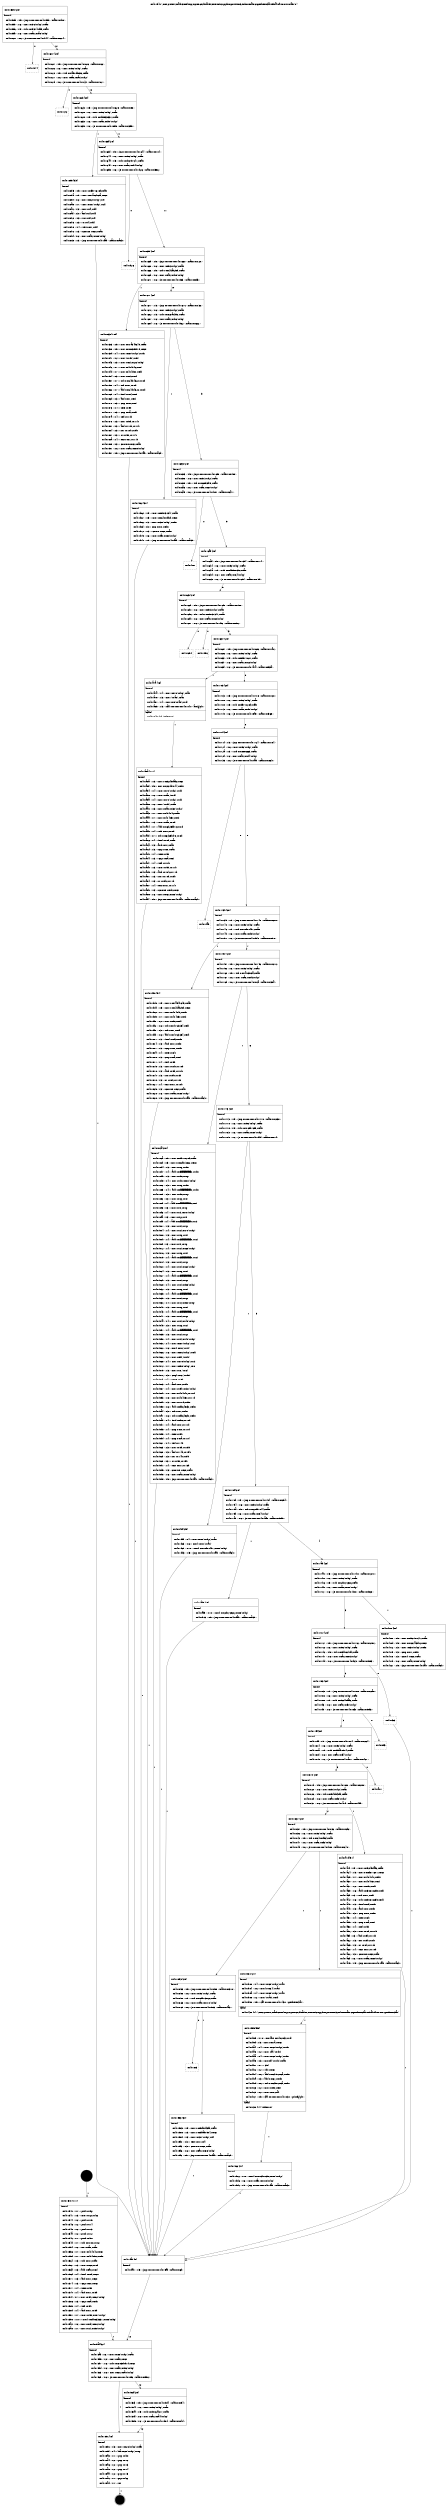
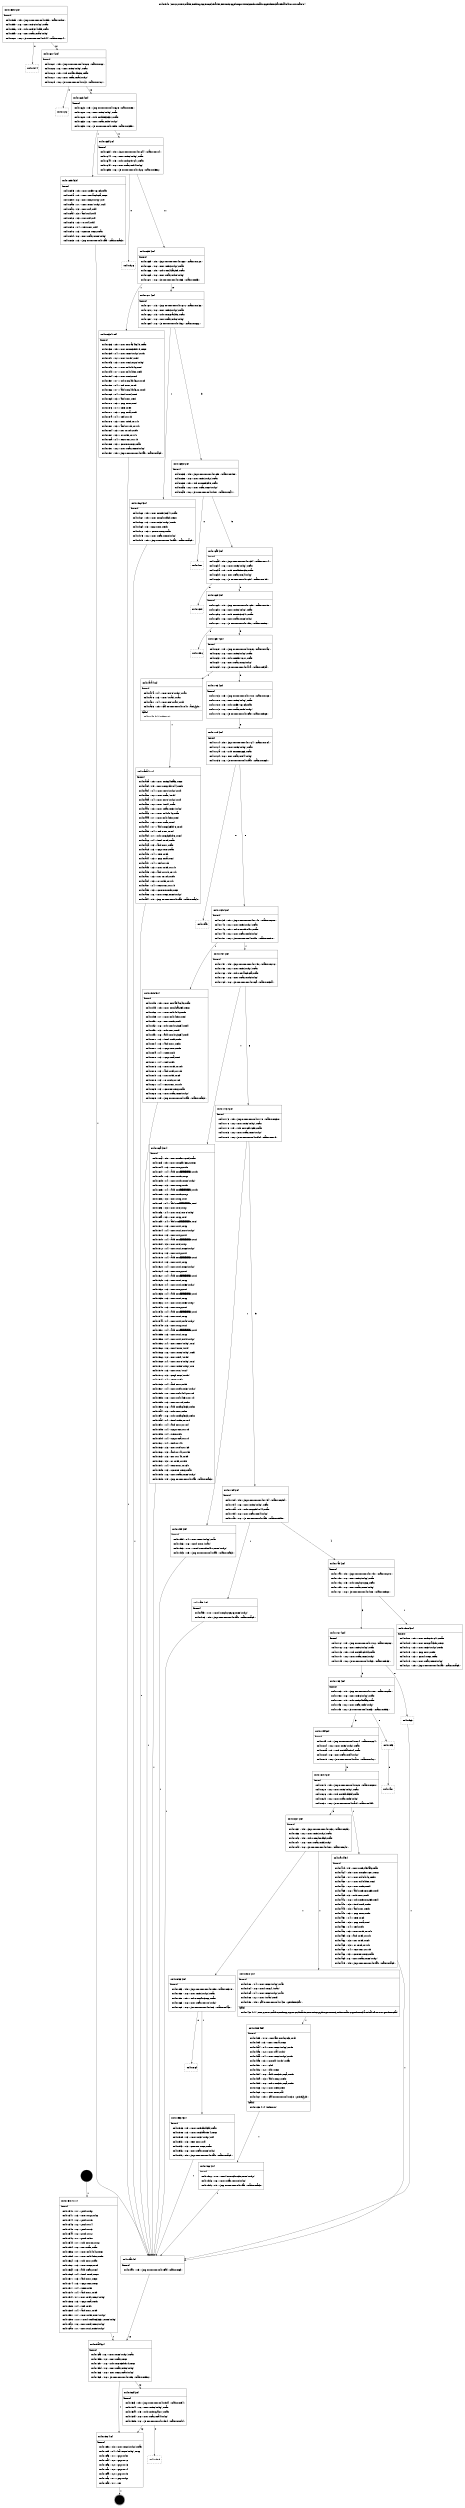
(193, 637) -> (204, 593)
(370, 1773) -> (388, 1766)
none -> (154, 2460)
